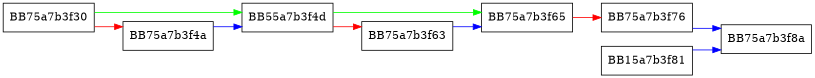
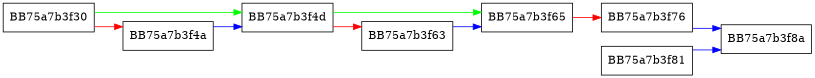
(288, 18) -> (288, 18)
(647, 61) -> (647, 61)
